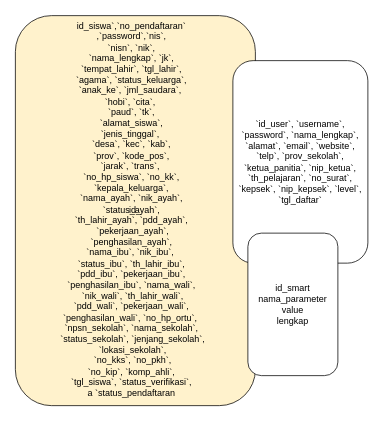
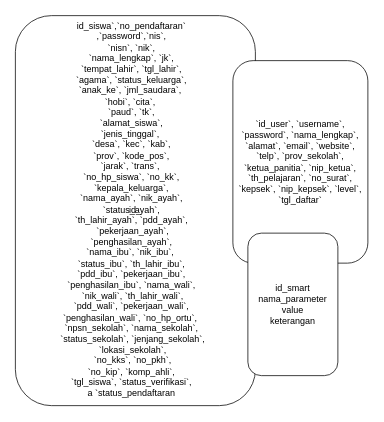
(135, 210) -> (135, 210)
(293, 304) -> (293, 304)
